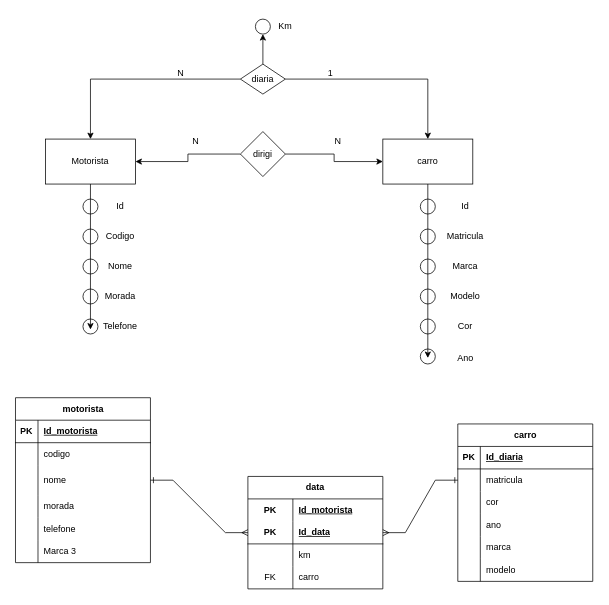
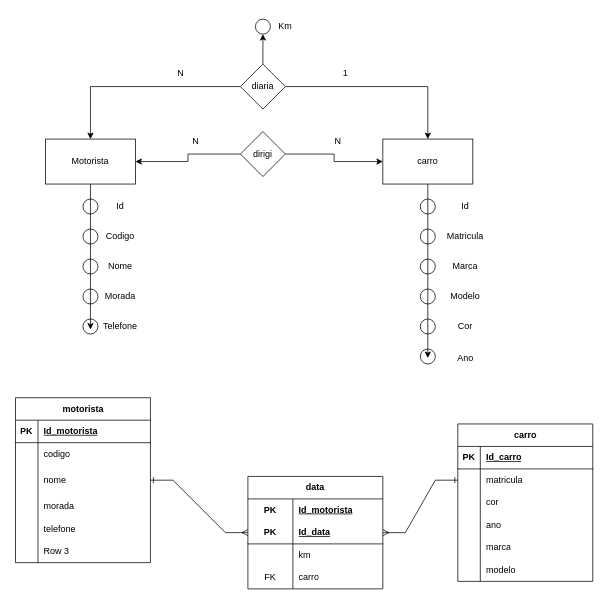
(330, 74) -> (345, 74)
(263, 79) -> (263, 87)
(507, 458) -> (507, 458)
(60, 552) -> (55, 552)
